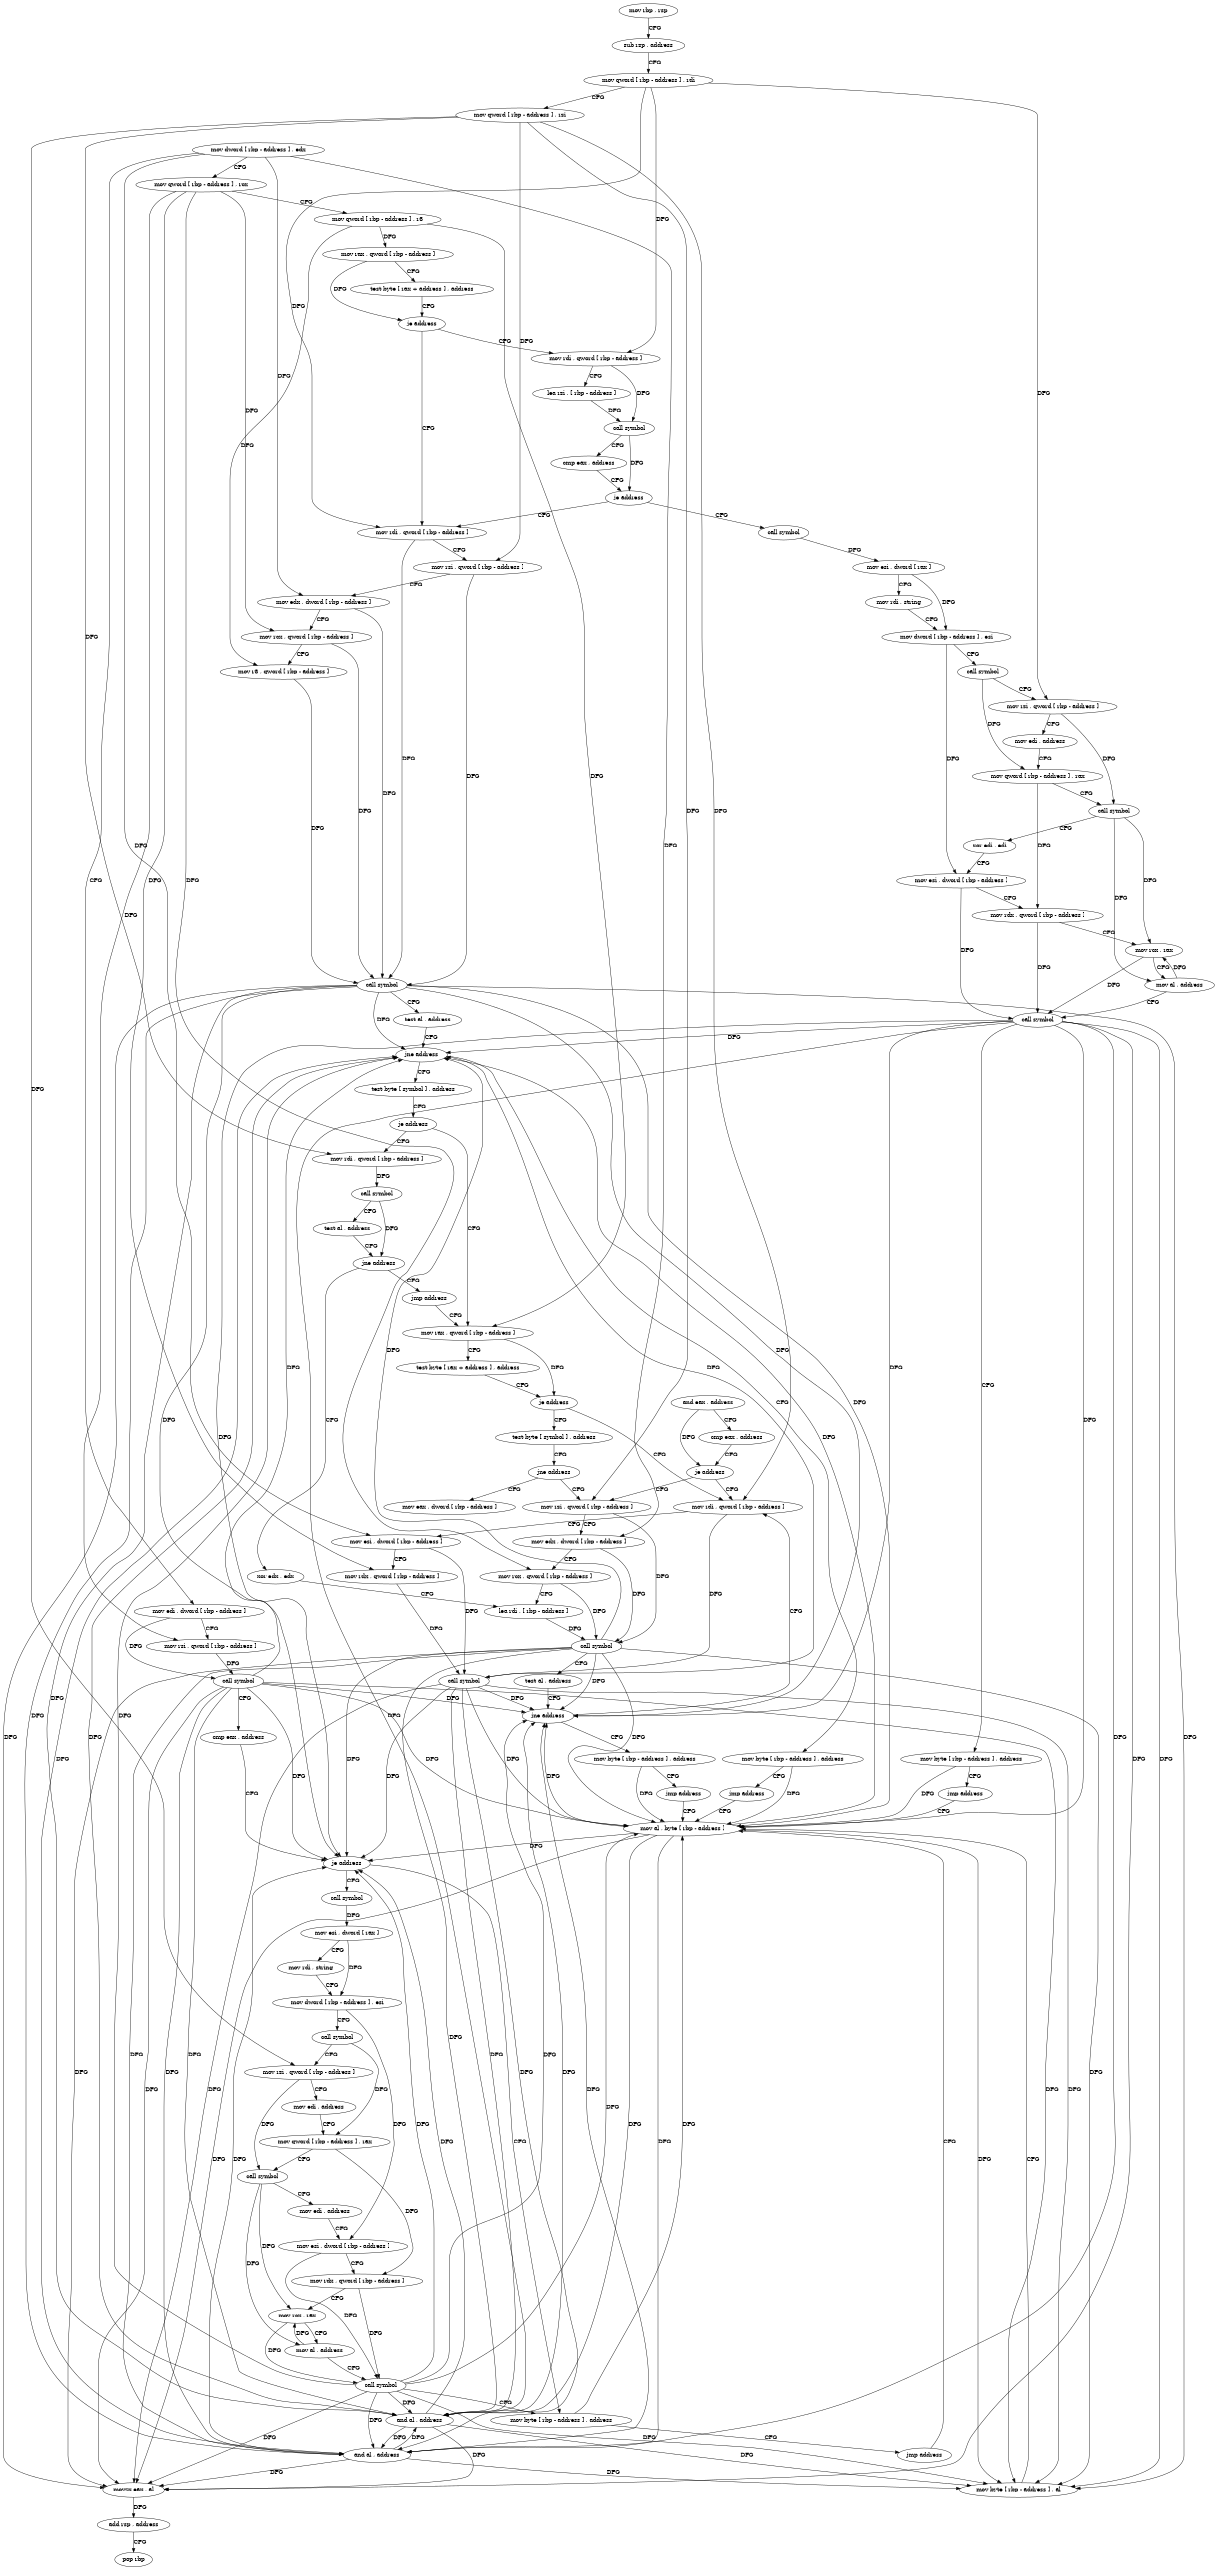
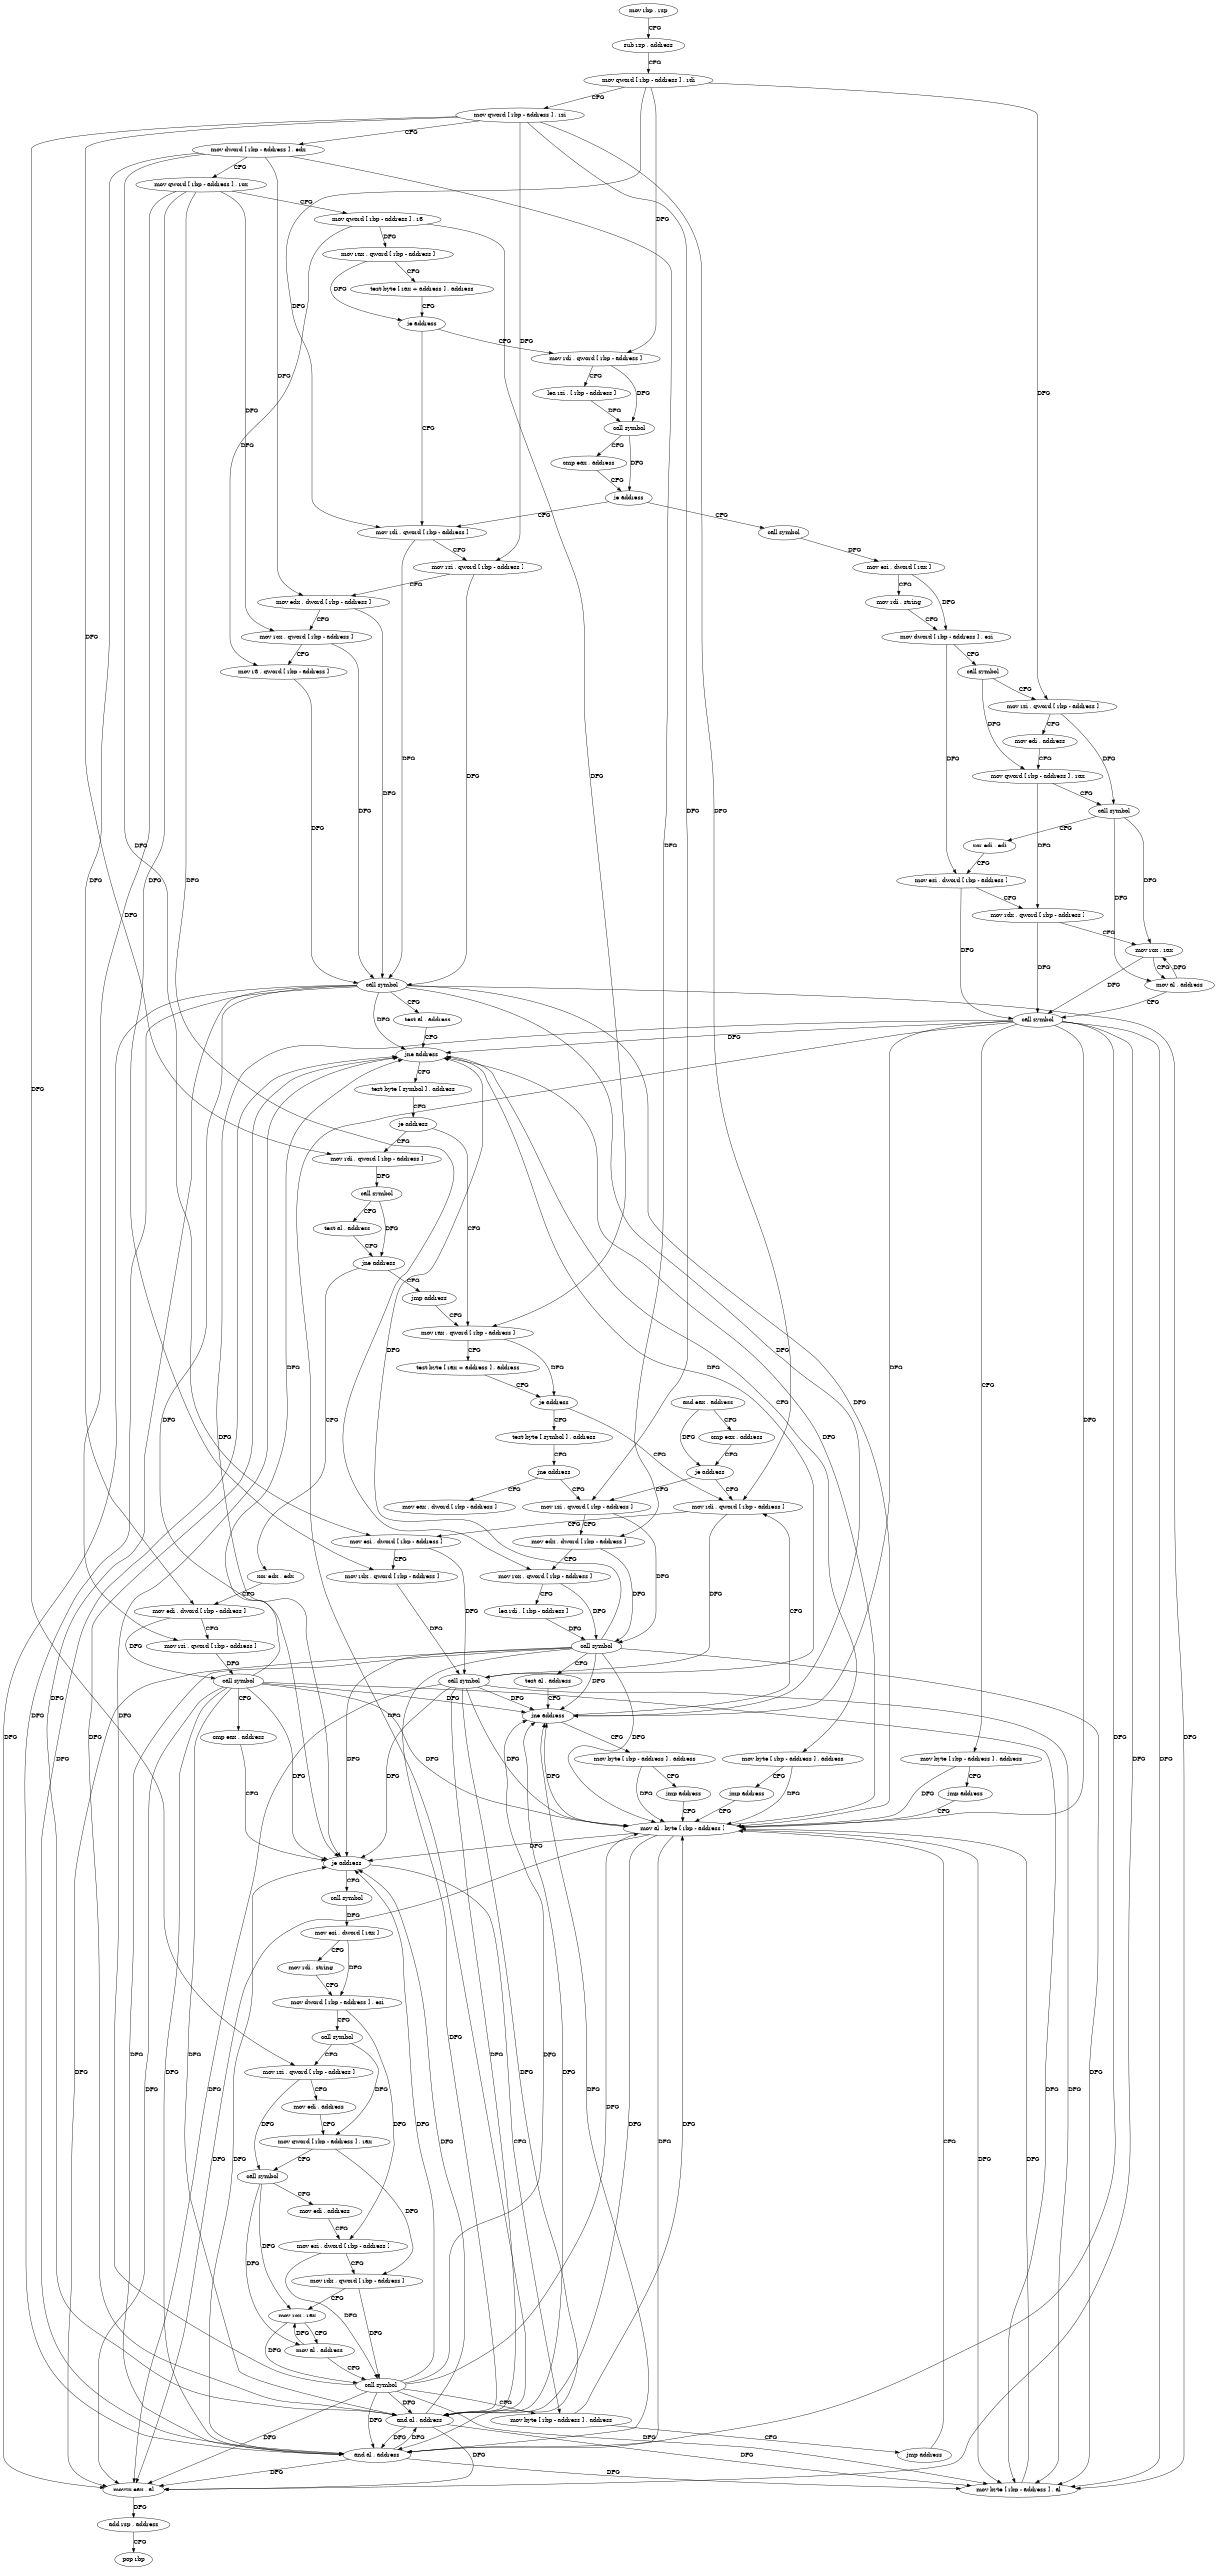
none -> (391, 132)
(96, 881) -> (96, 881)
(396, 1594) -> (242, 1592)
(1033, 2159) -> (1033, 2159)
